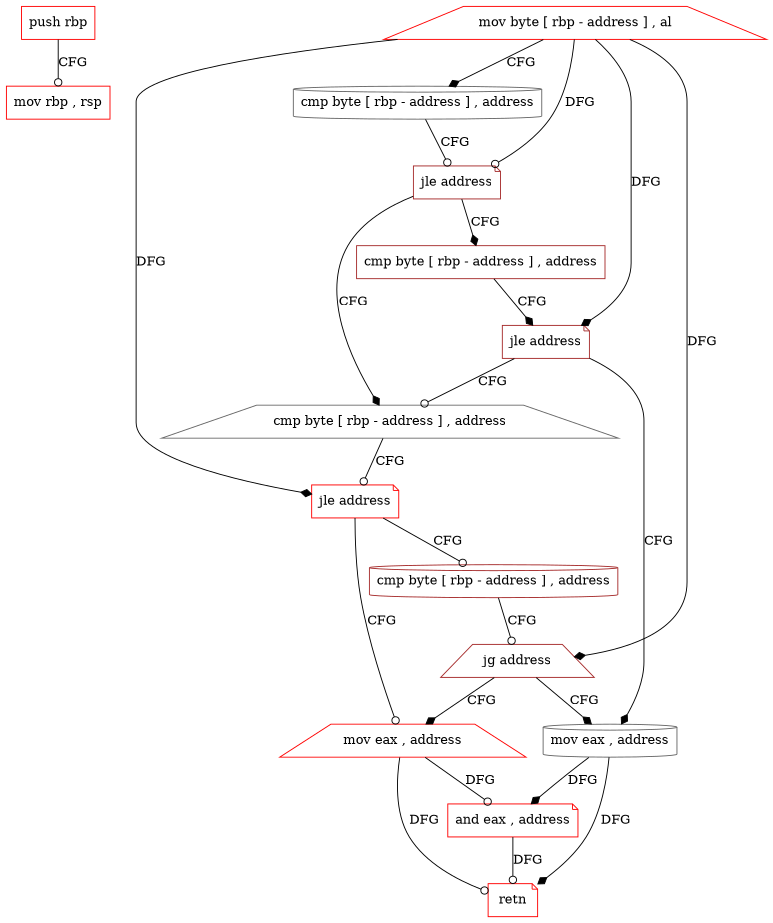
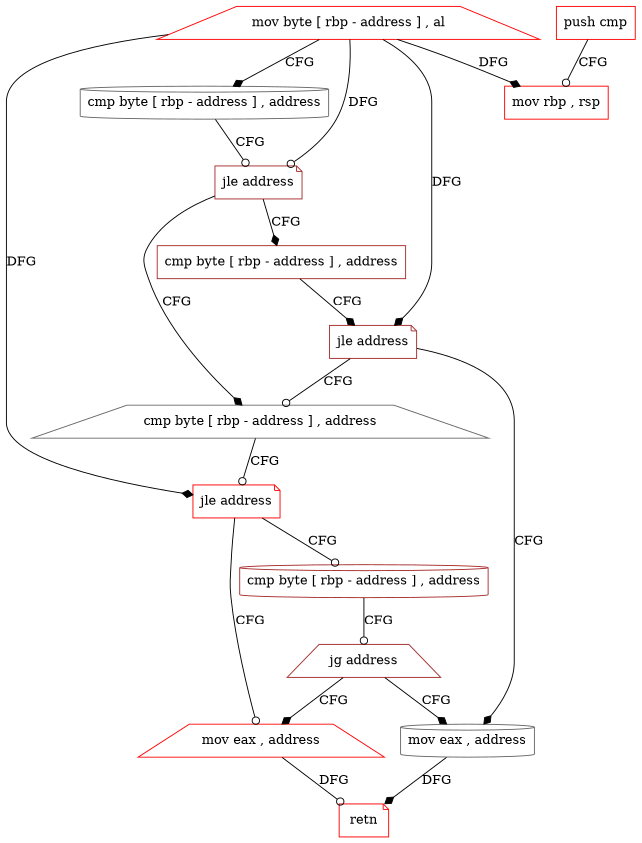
(58, 23) -> (596, 23)
(687, 365) -> (454, 59)
(513, 820) -> none
